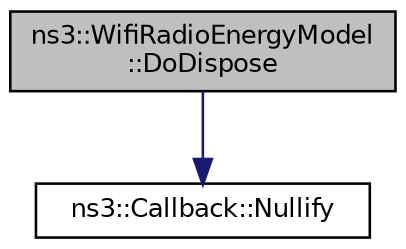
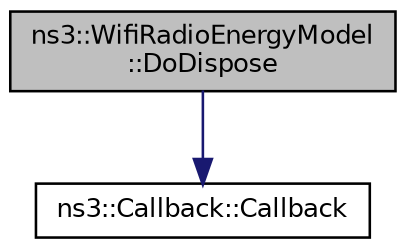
(203, 211) -> (203, 211)
